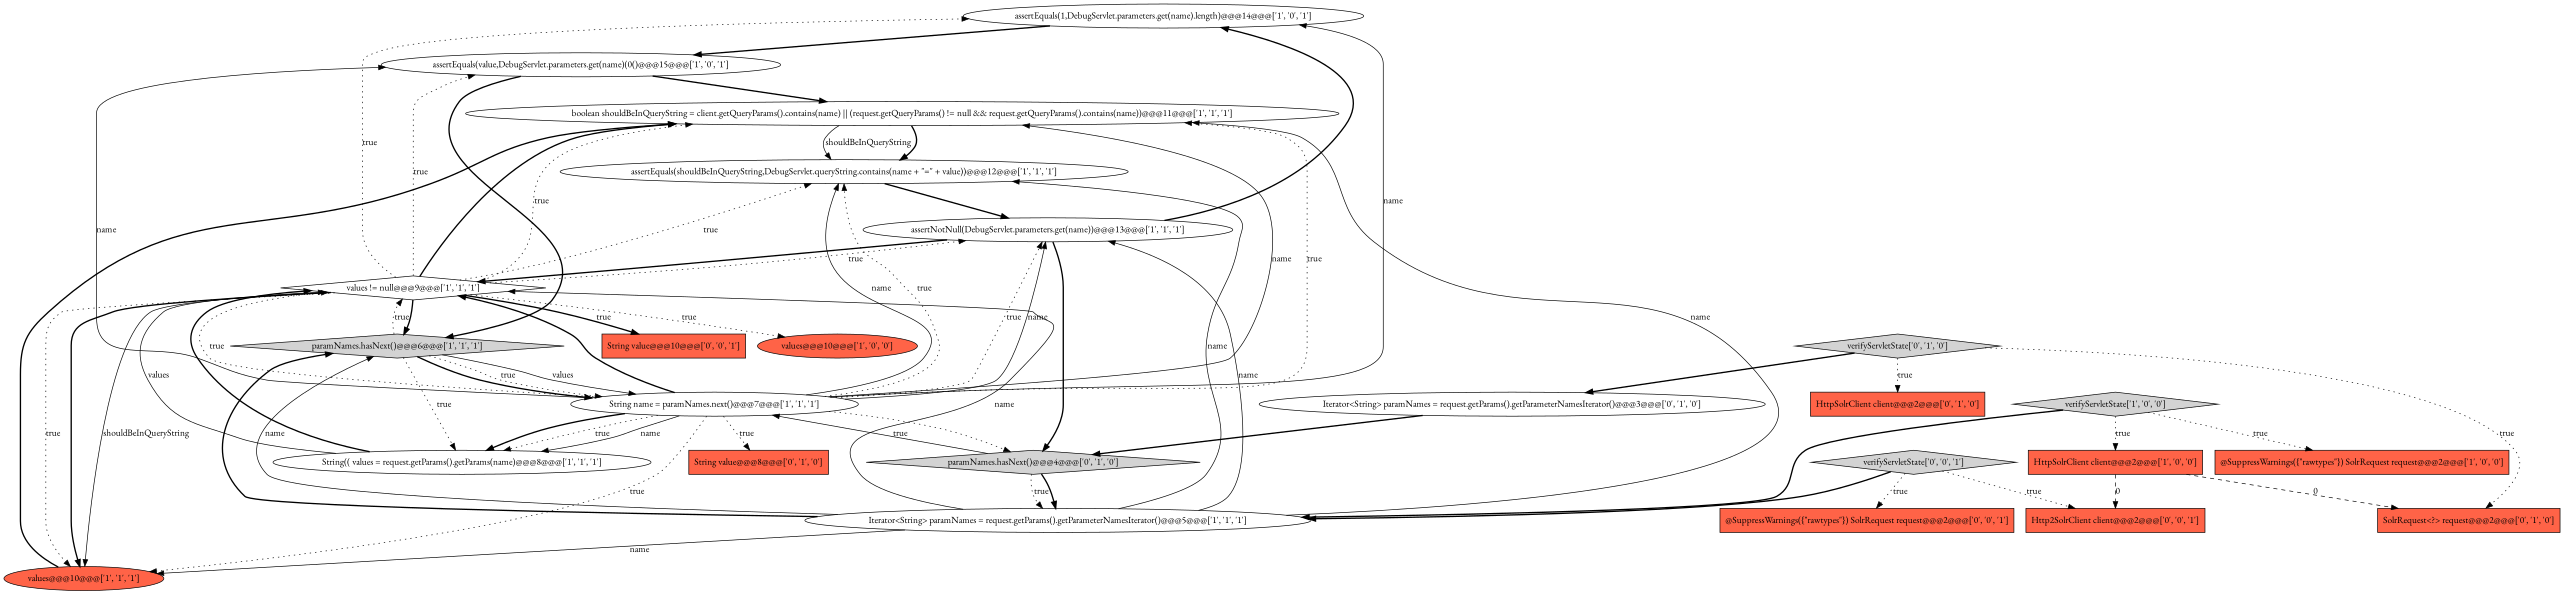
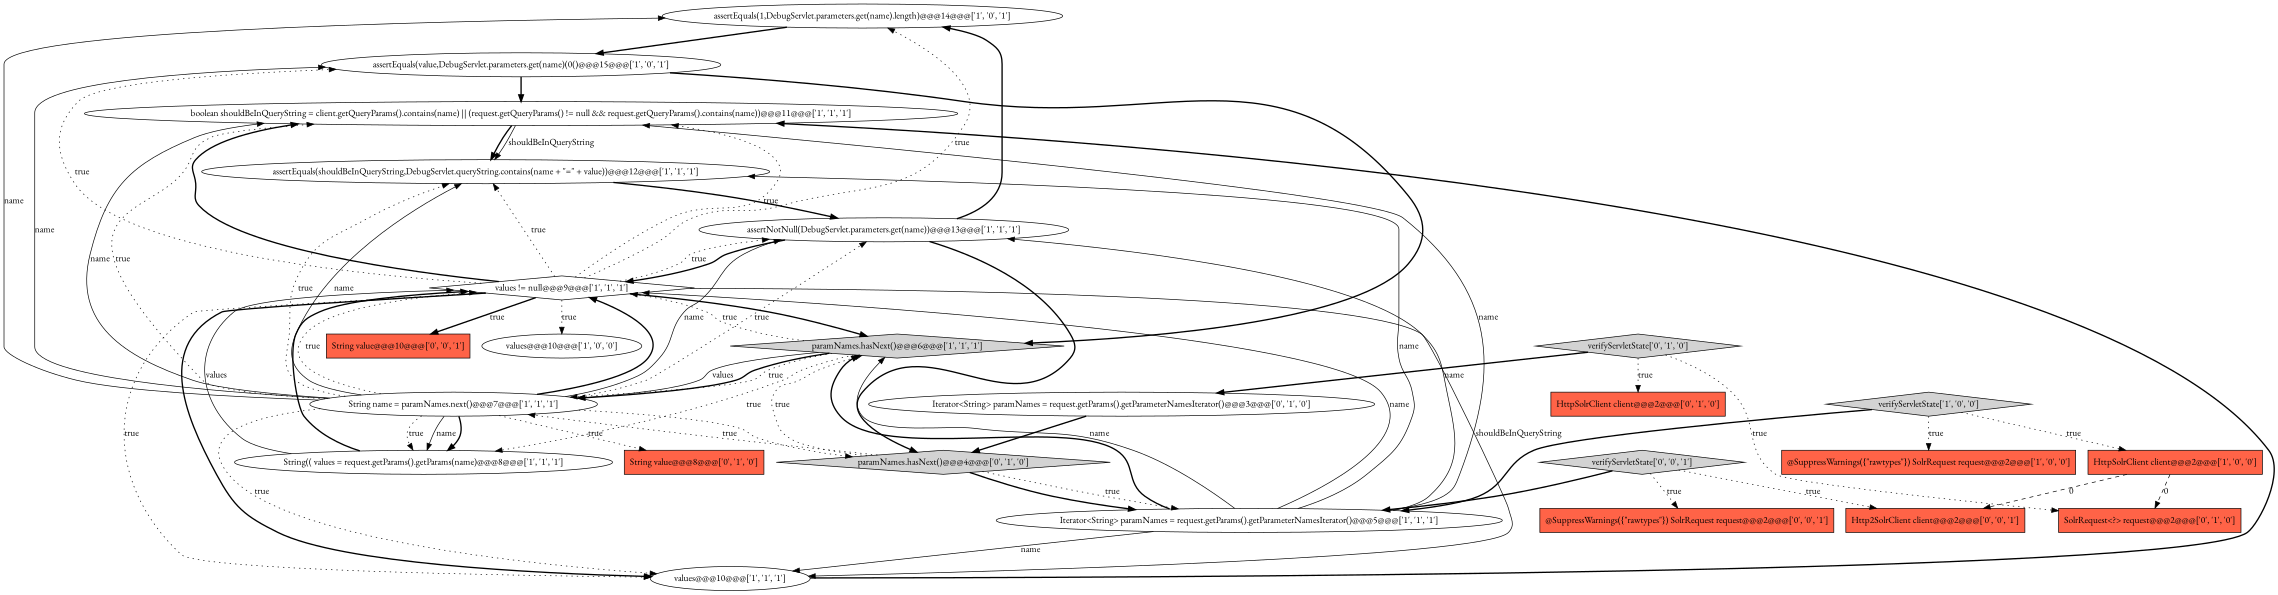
(837, 346) -> (562, 346)
none -> (774, 413)
(883, 435) -> (706, 436)
(84, 579) -> (730, 579)
